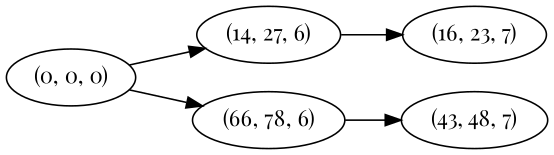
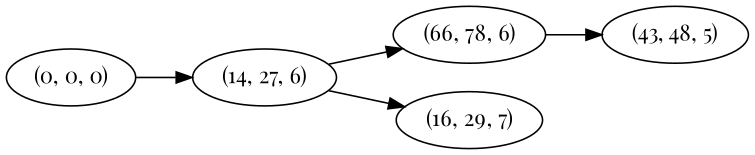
(475, 35) -> (469, 120)
(158, 96) -> (358, 58)
(475, 120) -> (675, 35)
